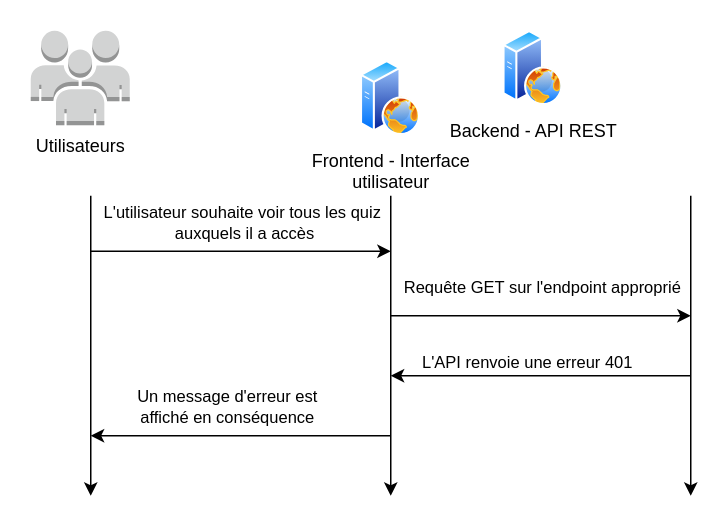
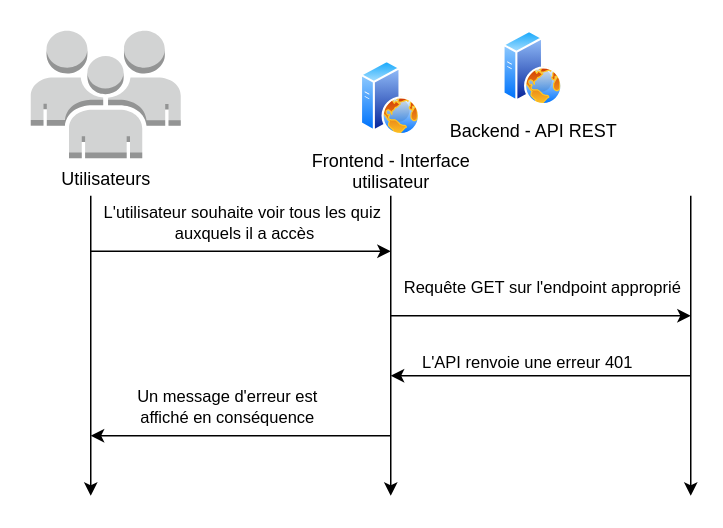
(80, 78) -> (106, 95)
